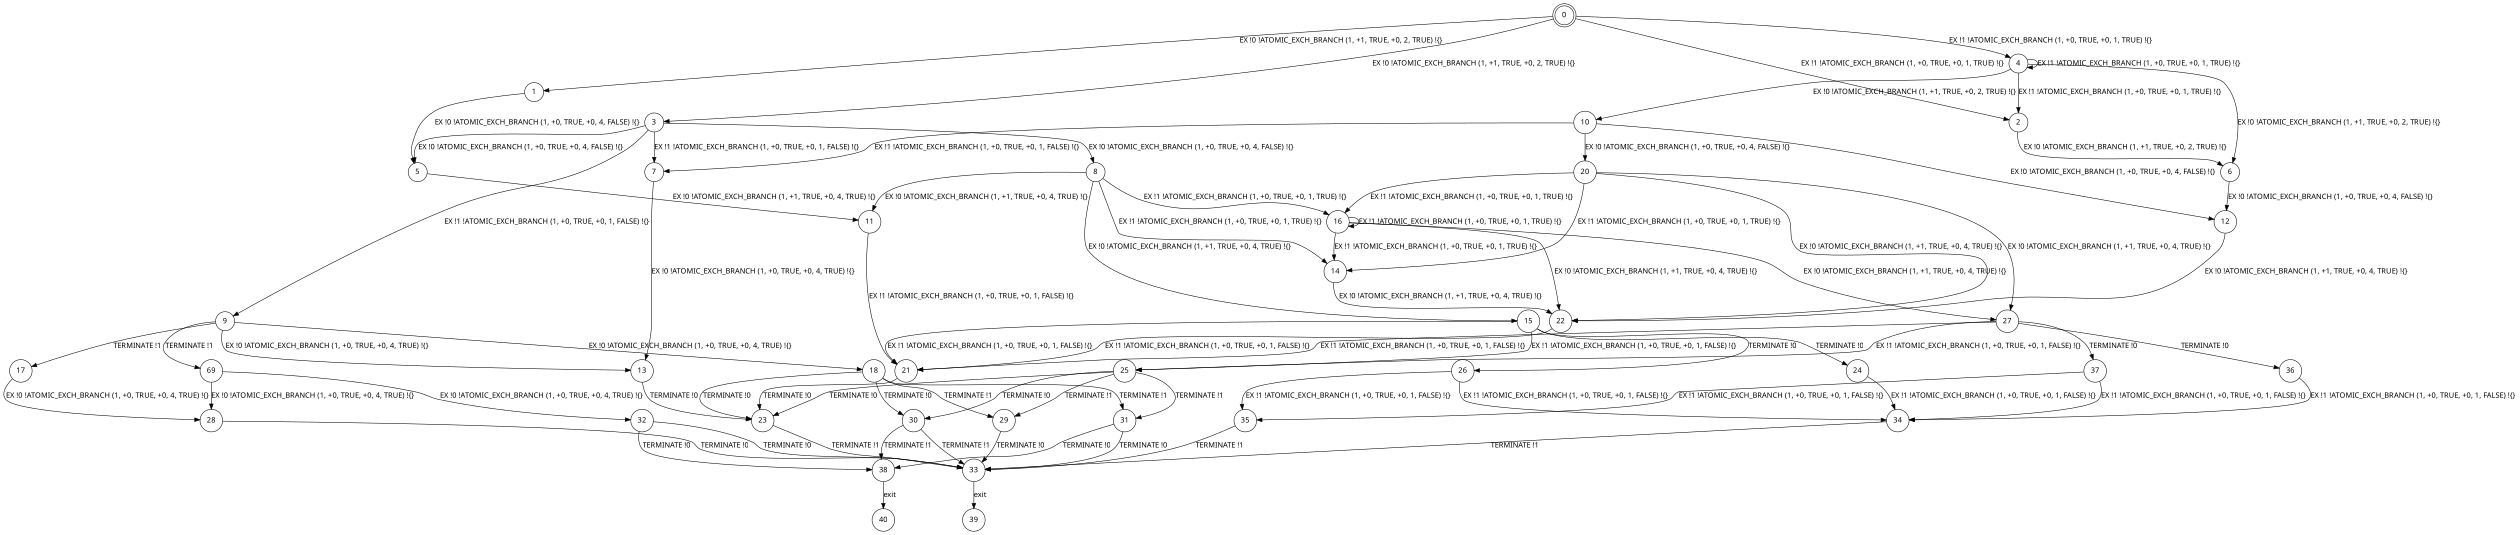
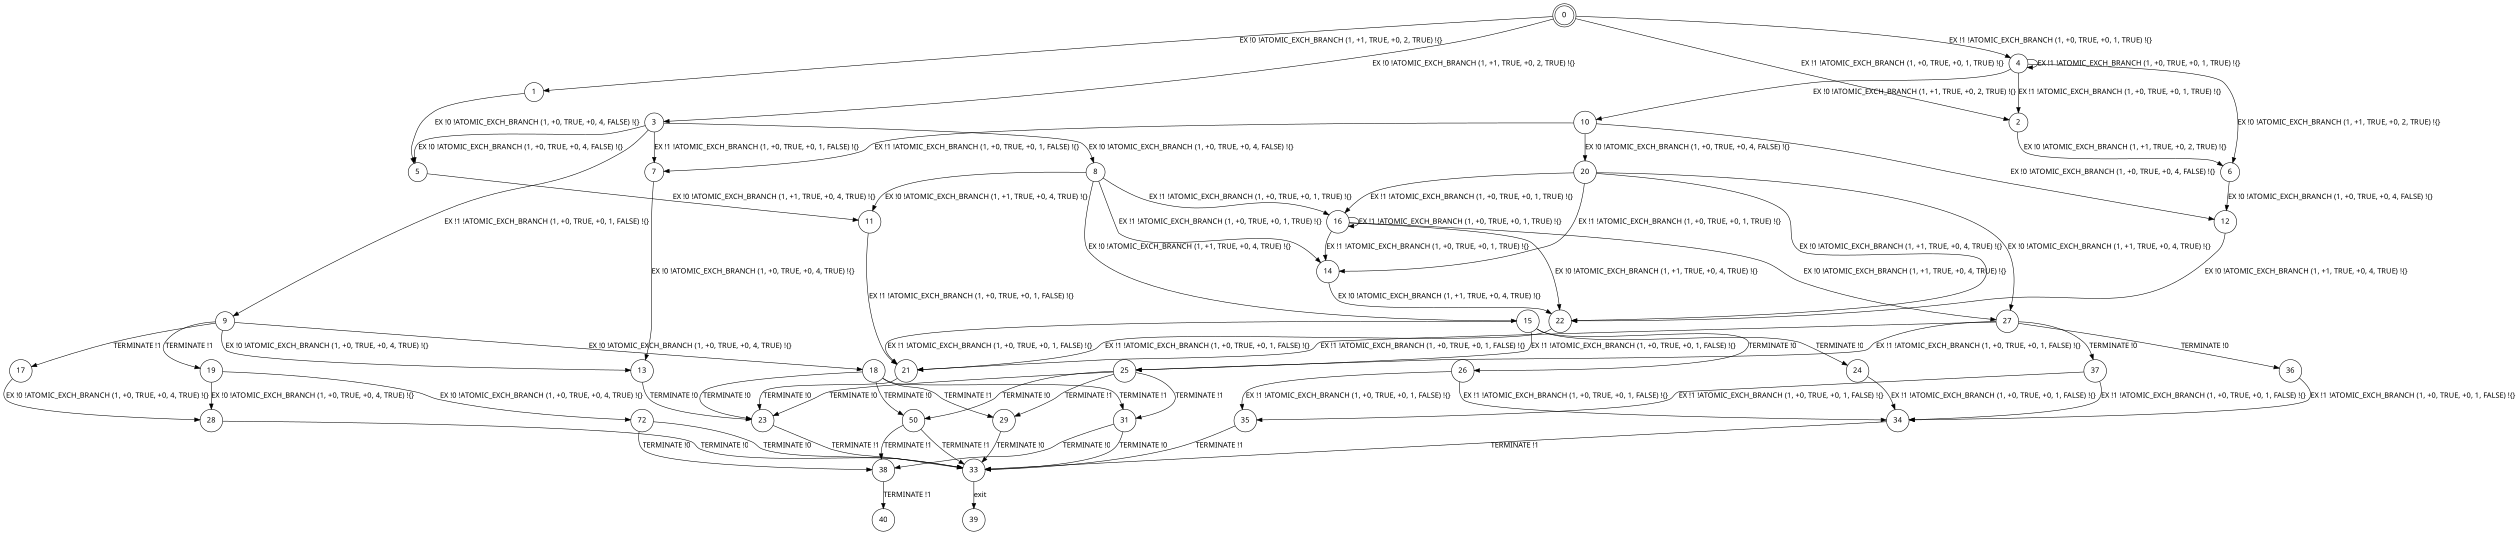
(211, 371) -> (211, 371)
(642, 421) -> (642, 421)
(914, 421) -> (914, 421)
(890, 495) -> (907, 495)
